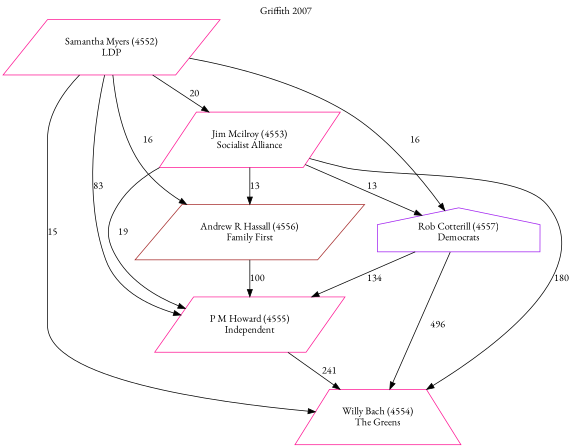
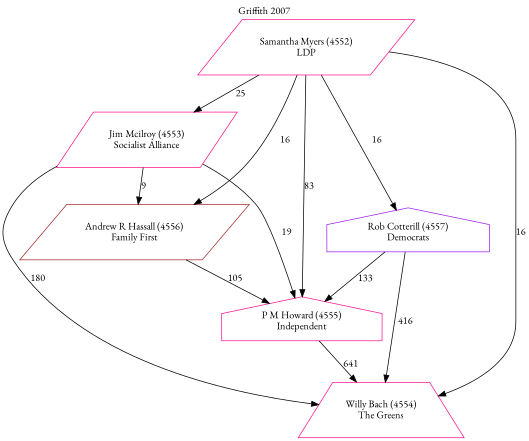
(195, 94) -> (241, 94)
(255, 186) -> (144, 186)
(360, 188) -> none
(53, 232) -> (521, 232)
(257, 278) -> (235, 278)
(375, 278) -> (366, 278)
(250, 325) -> (302, 321)
(438, 325) -> (406, 321)
(330, 371) -> (351, 364)
